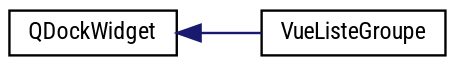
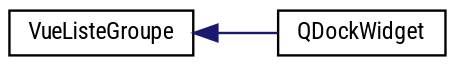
(231, 33) -> (248, 33)
